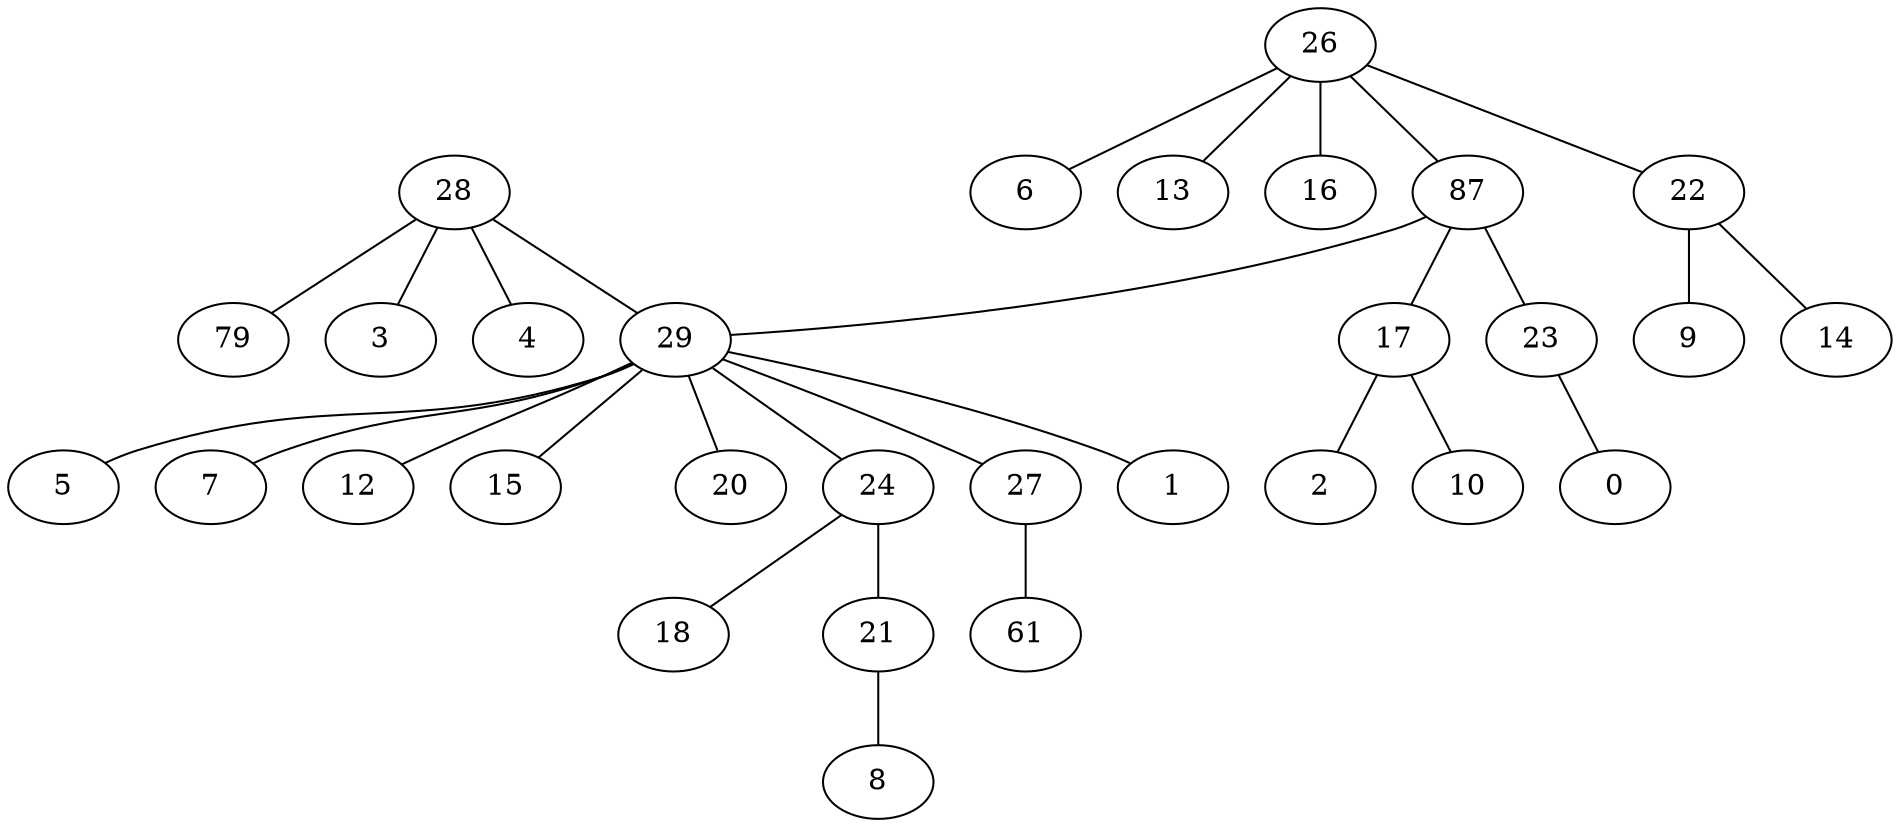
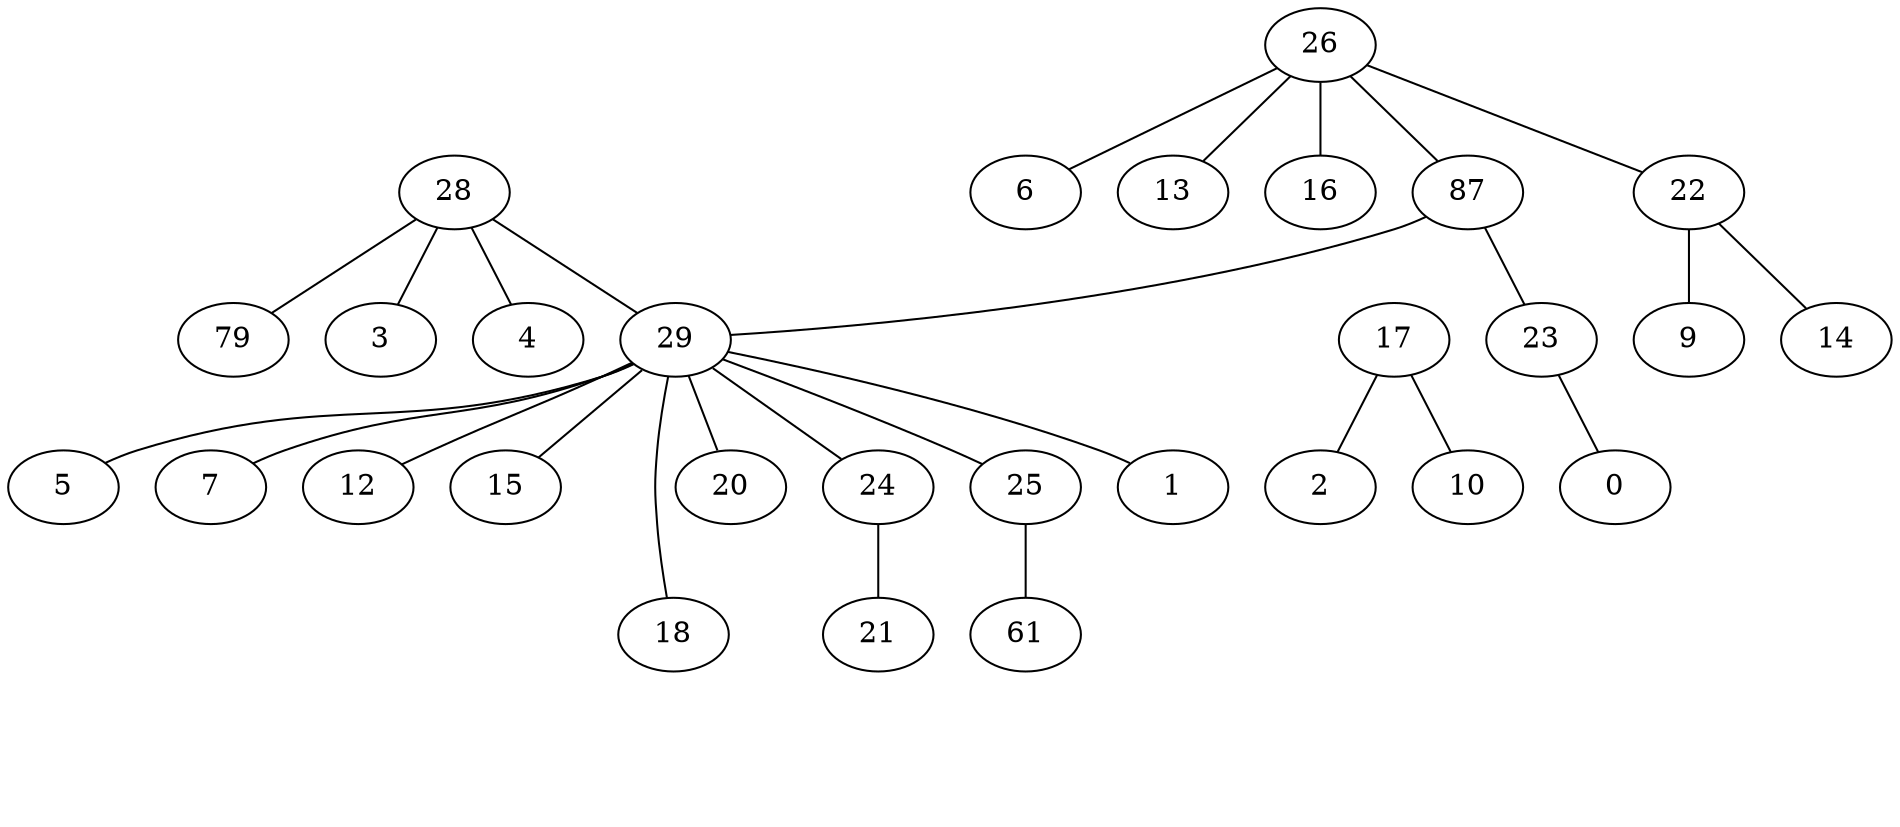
(1431, 266) -> none
(1026, 487) -> (1026, 487)
(776, 561) -> (655, 487)
(878, 782) -> none
